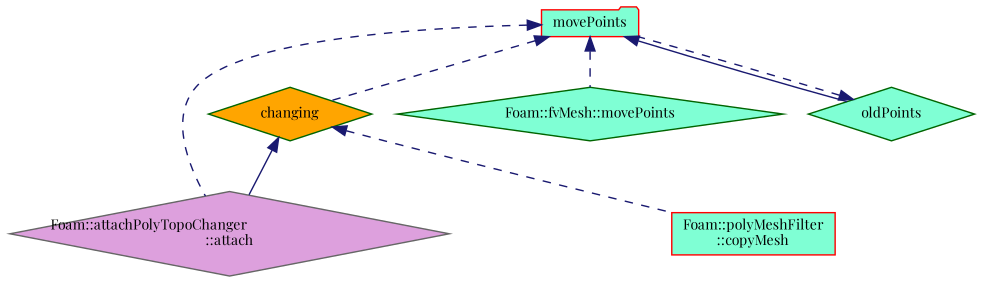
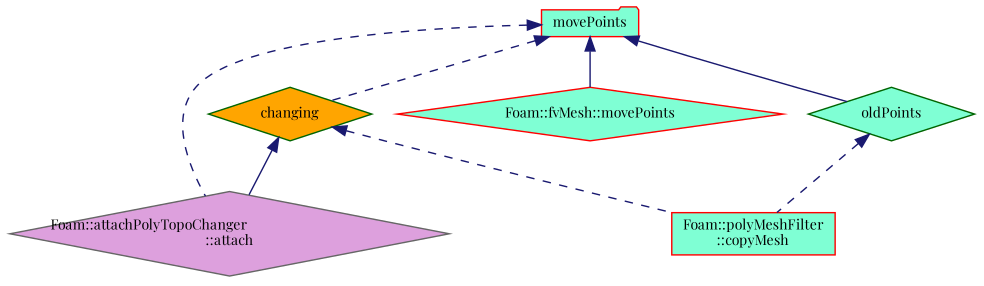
(739, 65) -> (818, 178)
(590, 69) -> (590, 69)
(590, 114) -> (590, 114)
